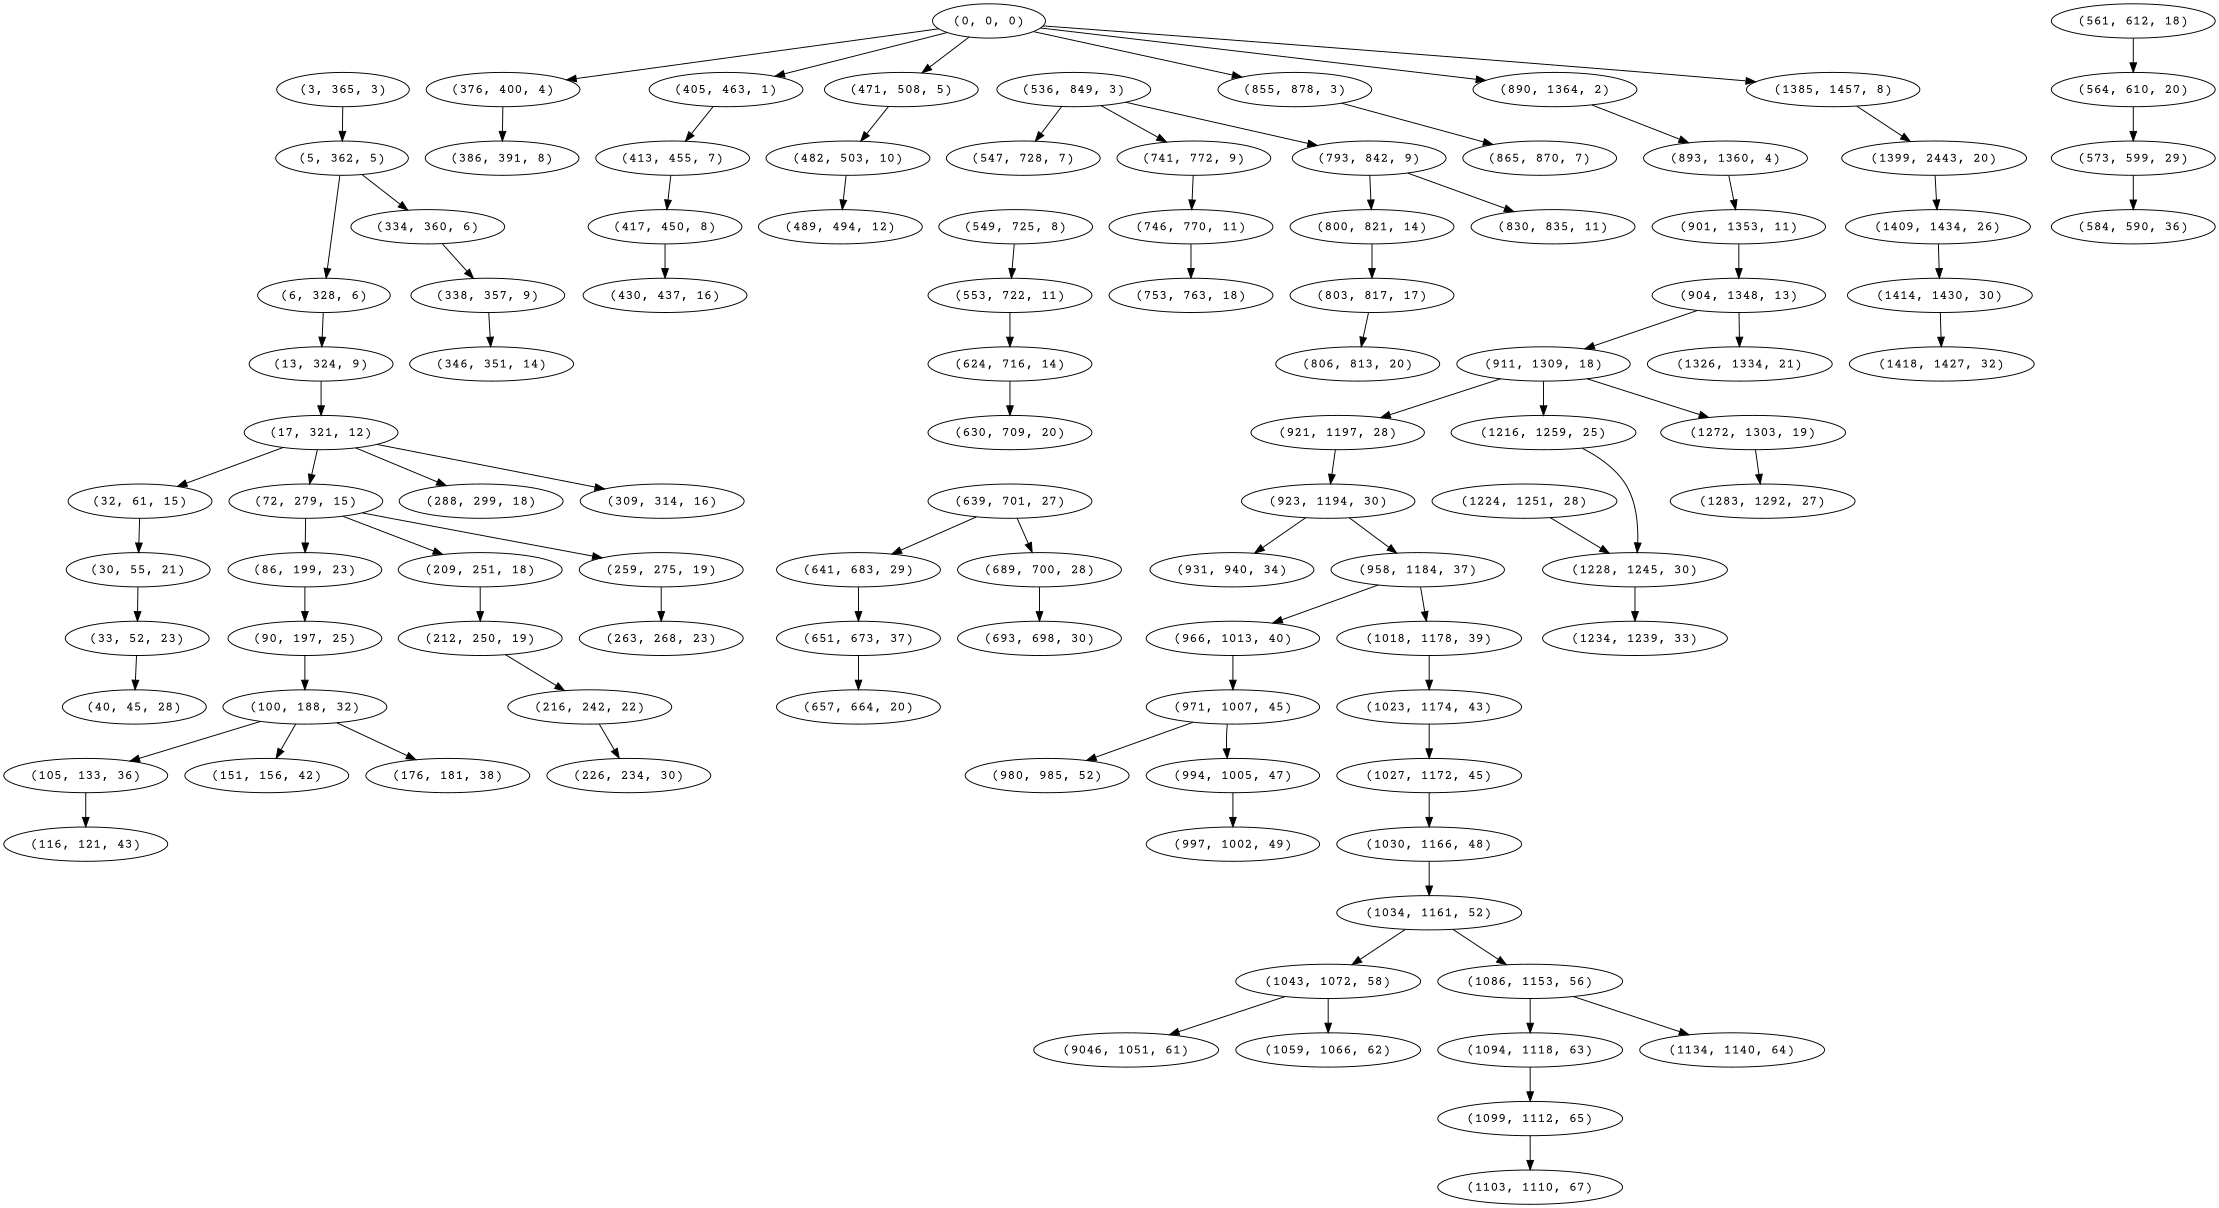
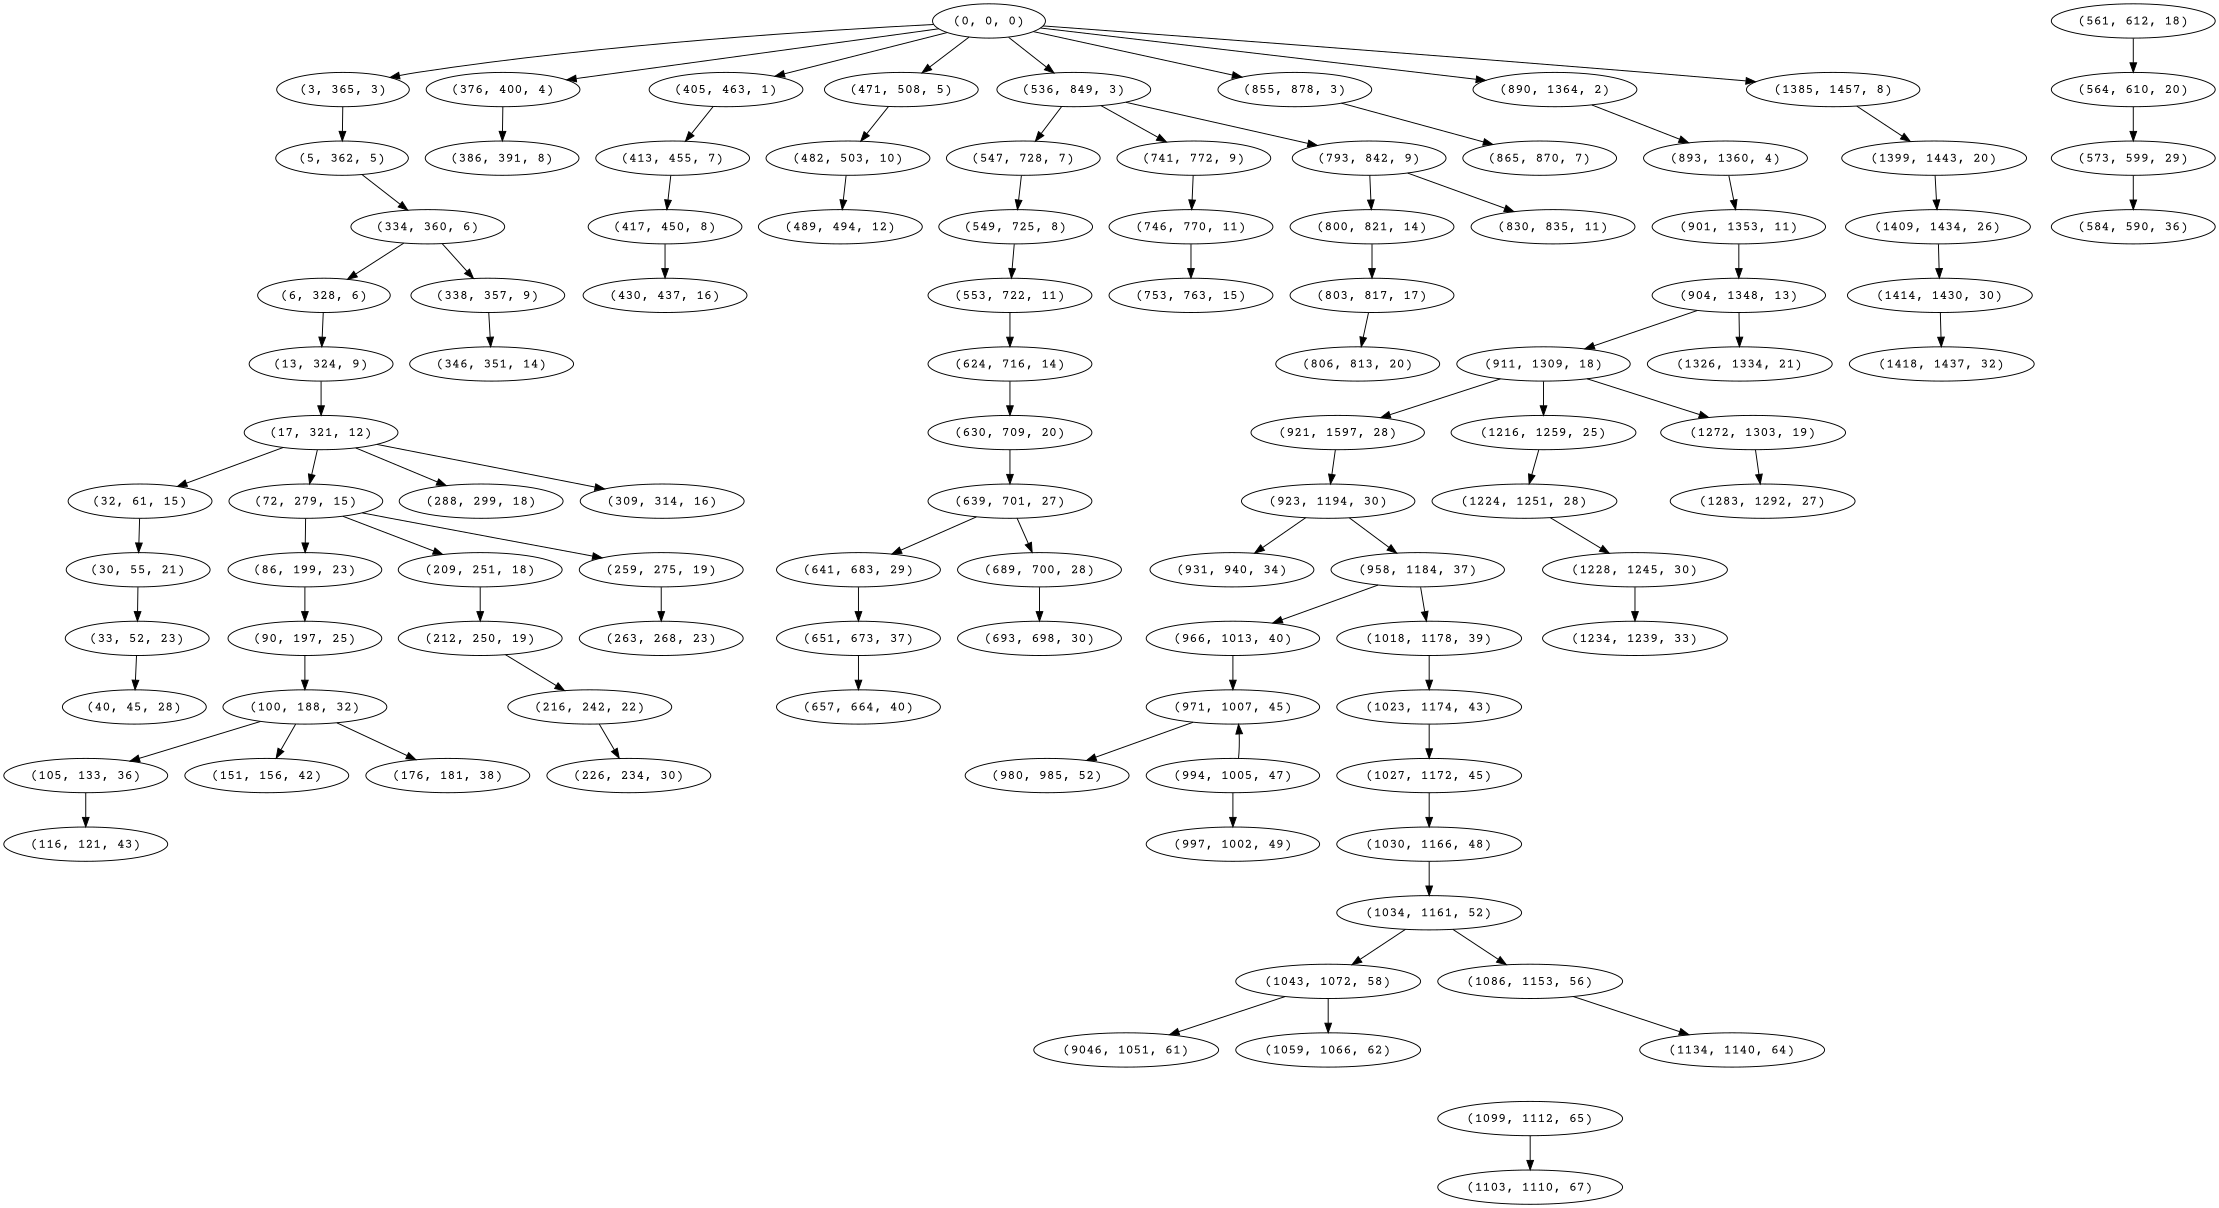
none -> (666, 43)
none -> (1027, 52)
(1934, 158) -> (1934, 158)
none -> (1020, 188)
(334, 222) -> (380, 259)
(1191, 295) -> (1191, 295)
(1942, 364) -> (1942, 364)
(1338, 433) -> (1338, 433)
none -> (1010, 462)
(1626, 486) -> (1535, 462)
(858, 707) -> (858, 707)
(1227, 737) -> (1239, 746)
(1530, 1050) -> none
